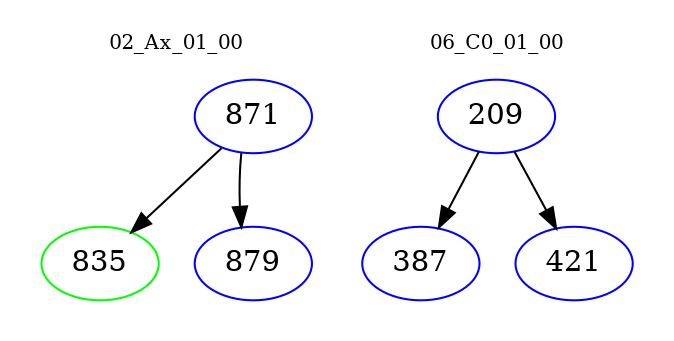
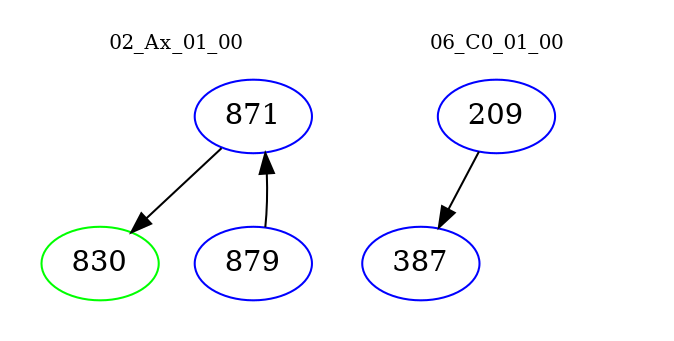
(240, 180) -> (267, 201)
(100, 264) -> (100, 264)
(574, 264) -> none
